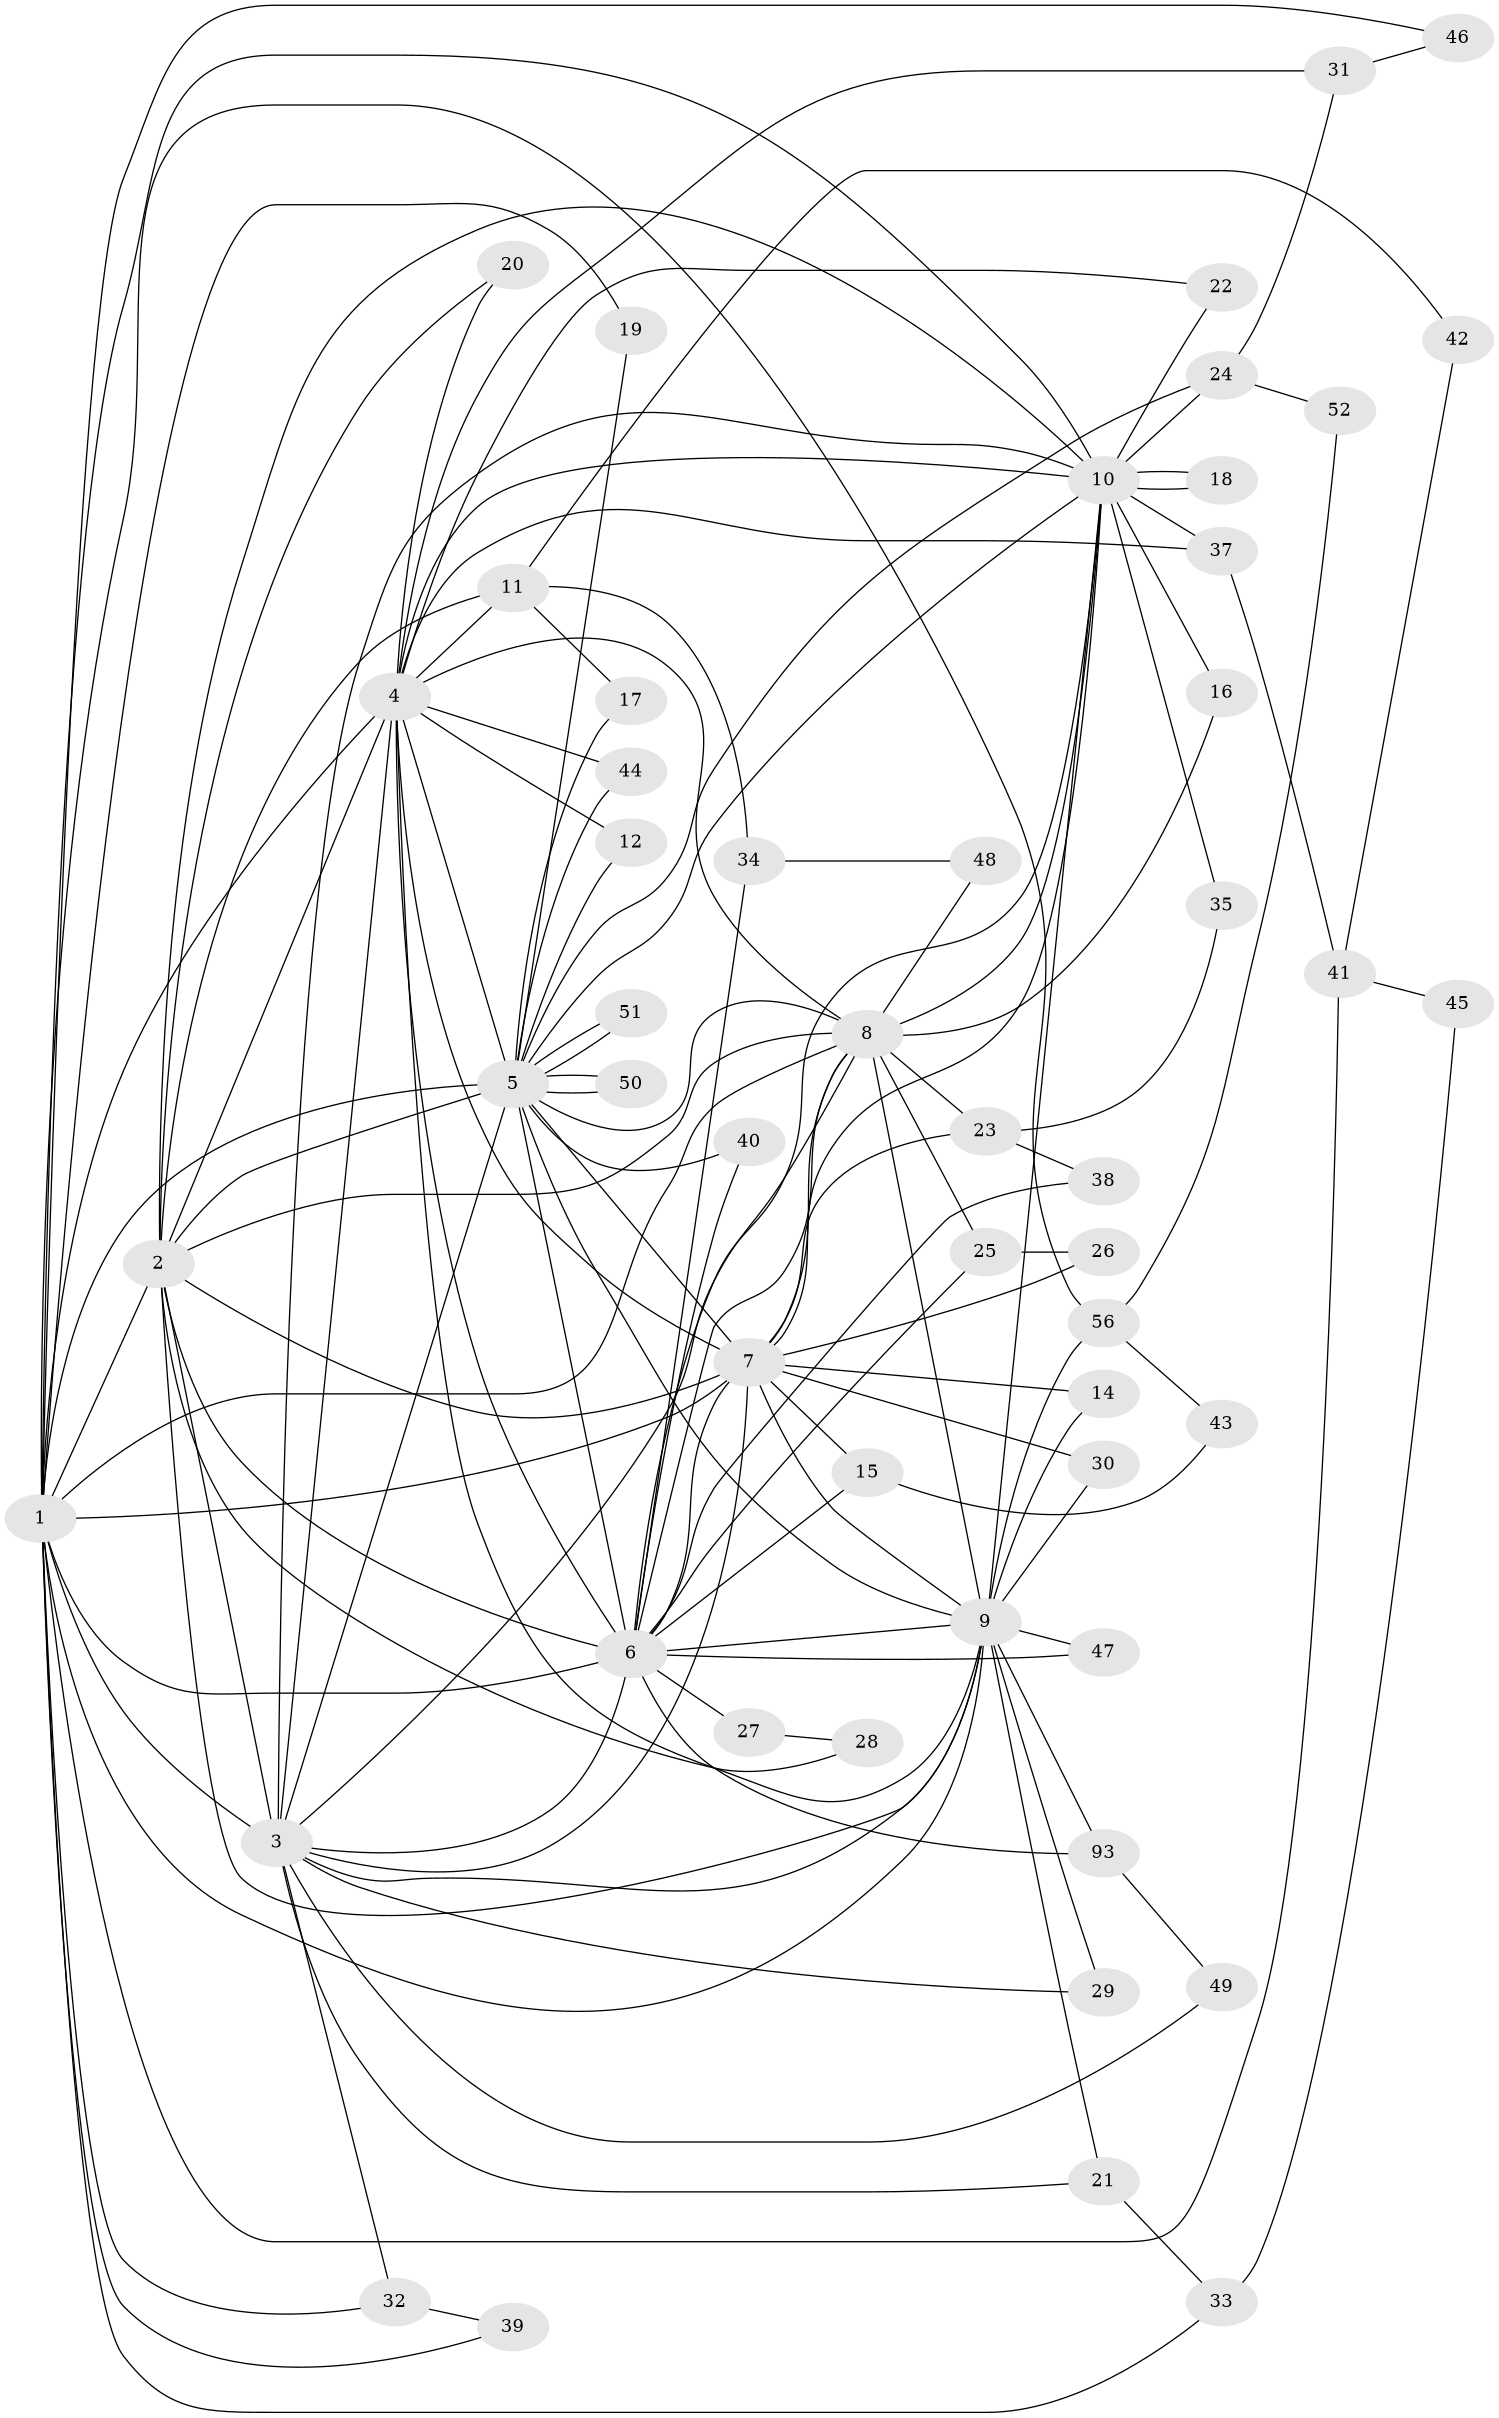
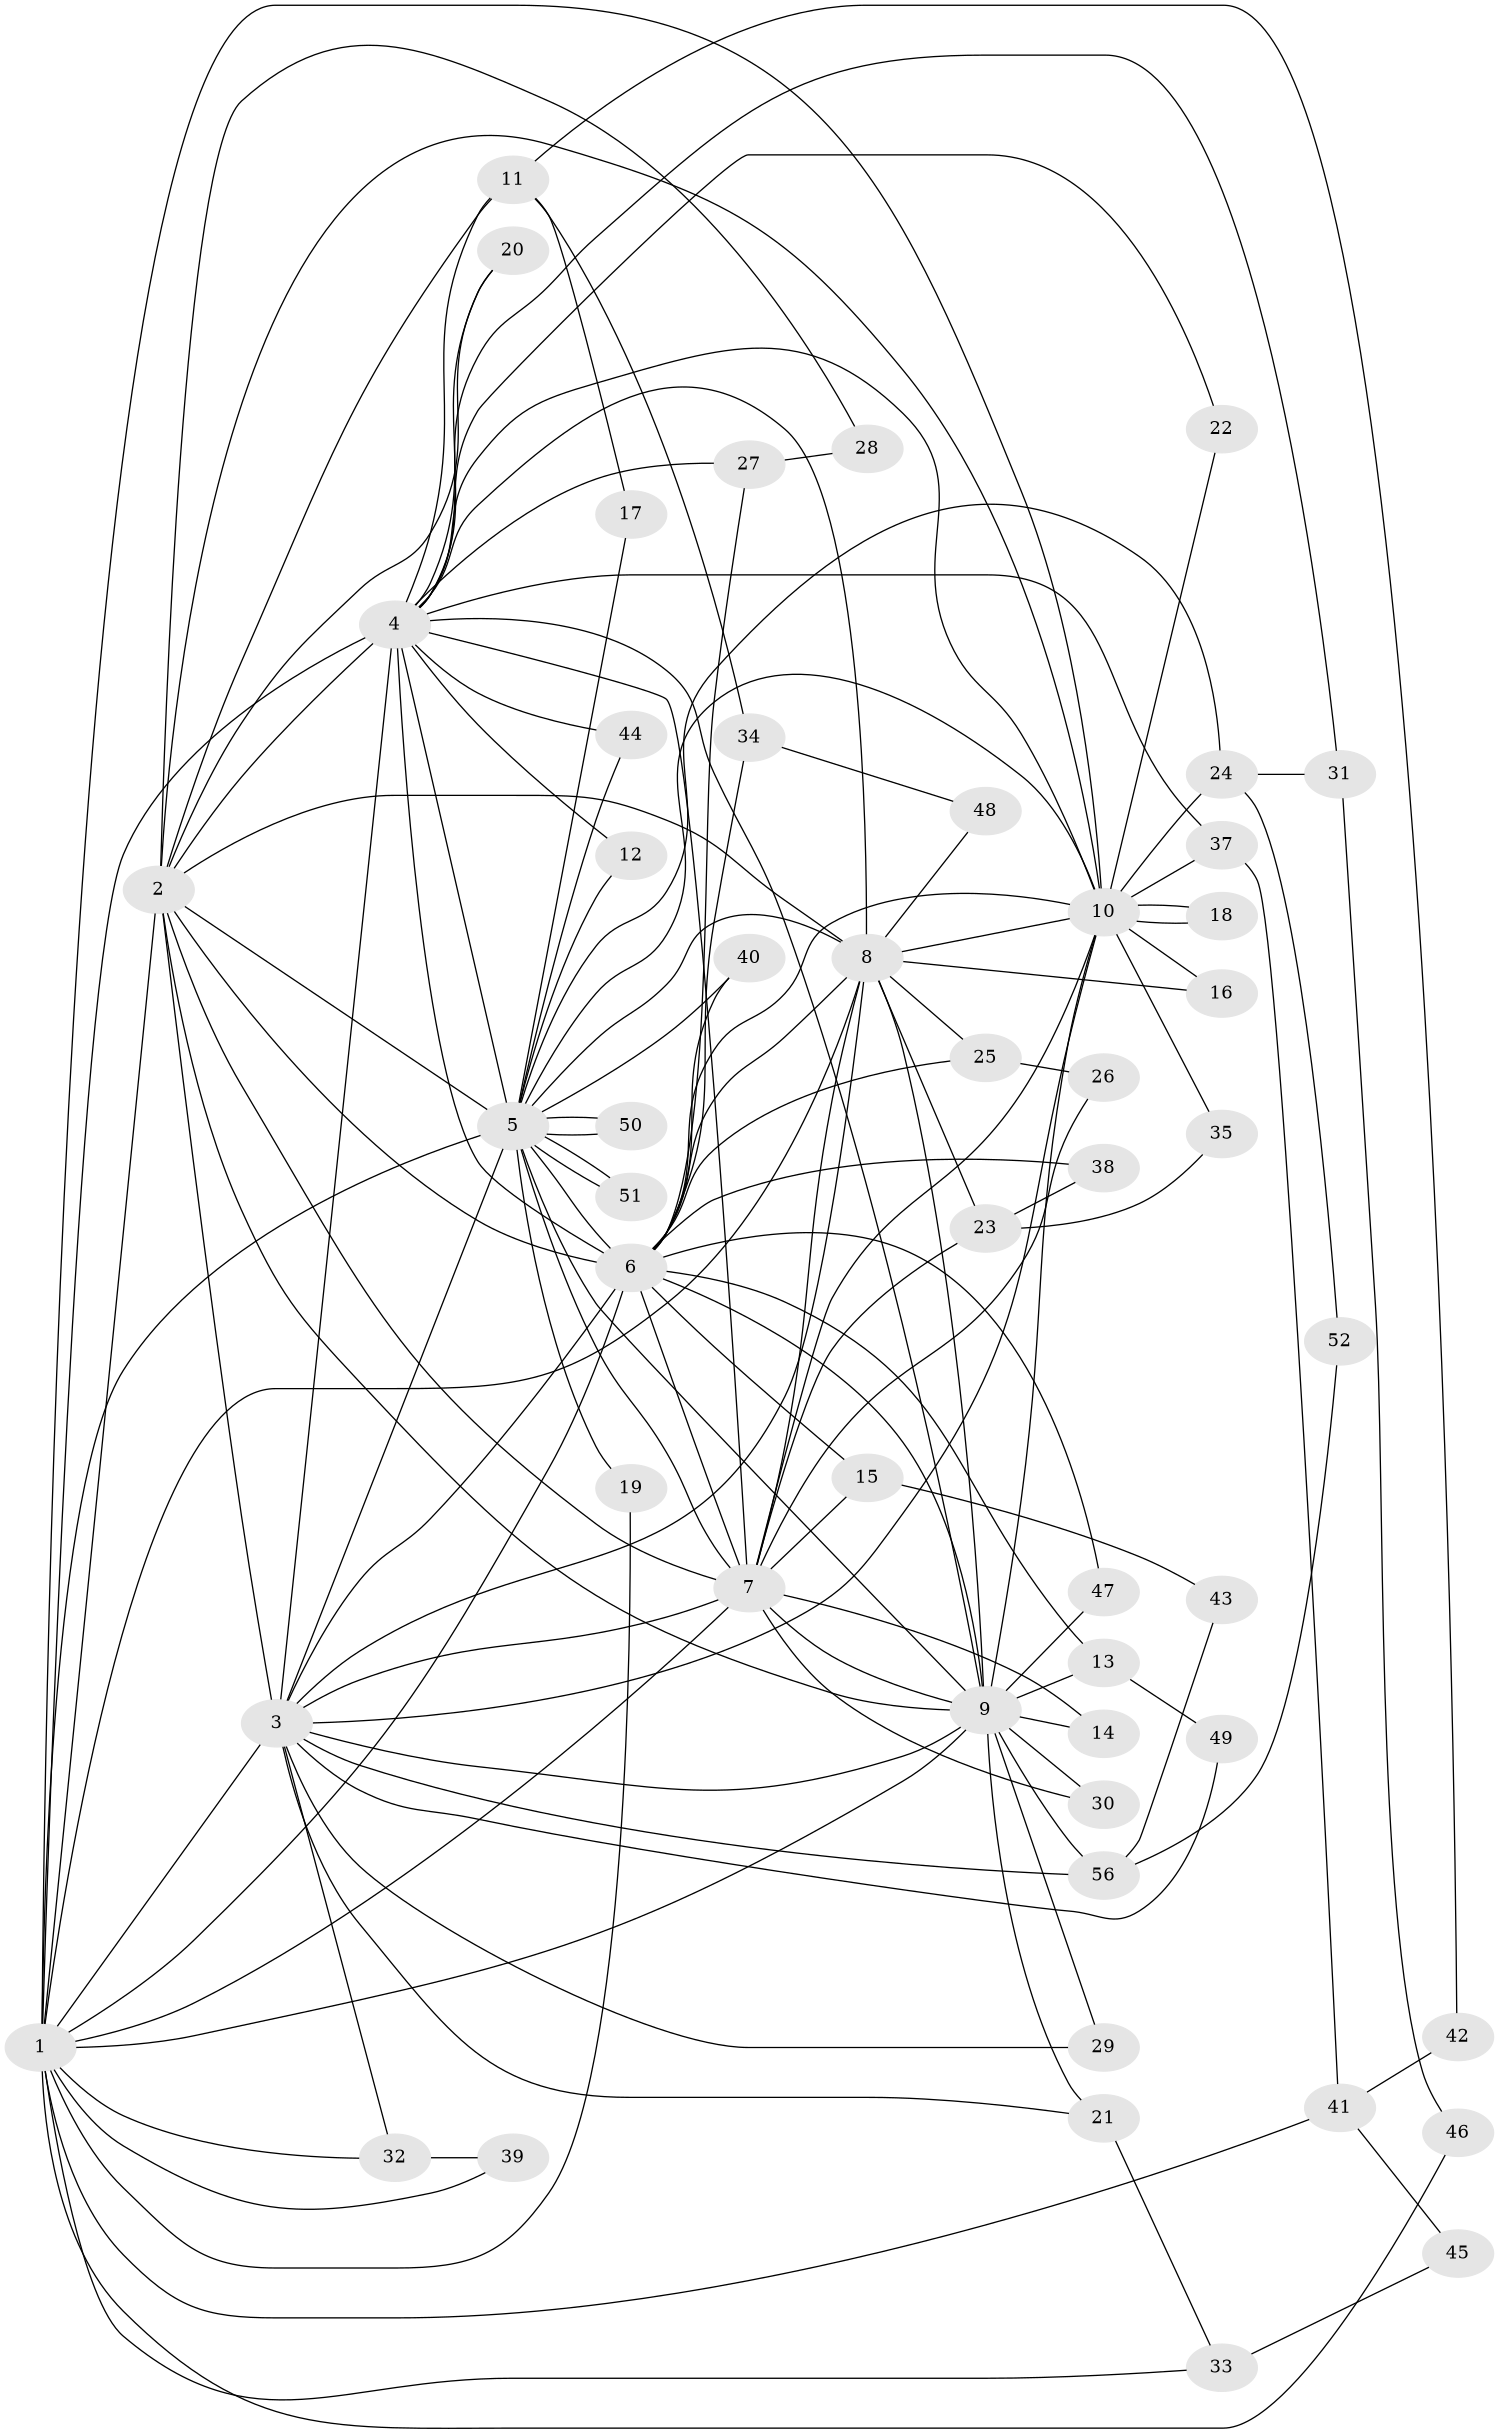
(340, 105) -> (680, 1837)
none -> (549, 500)
(1104, 1853) -> (1104, 1663)
